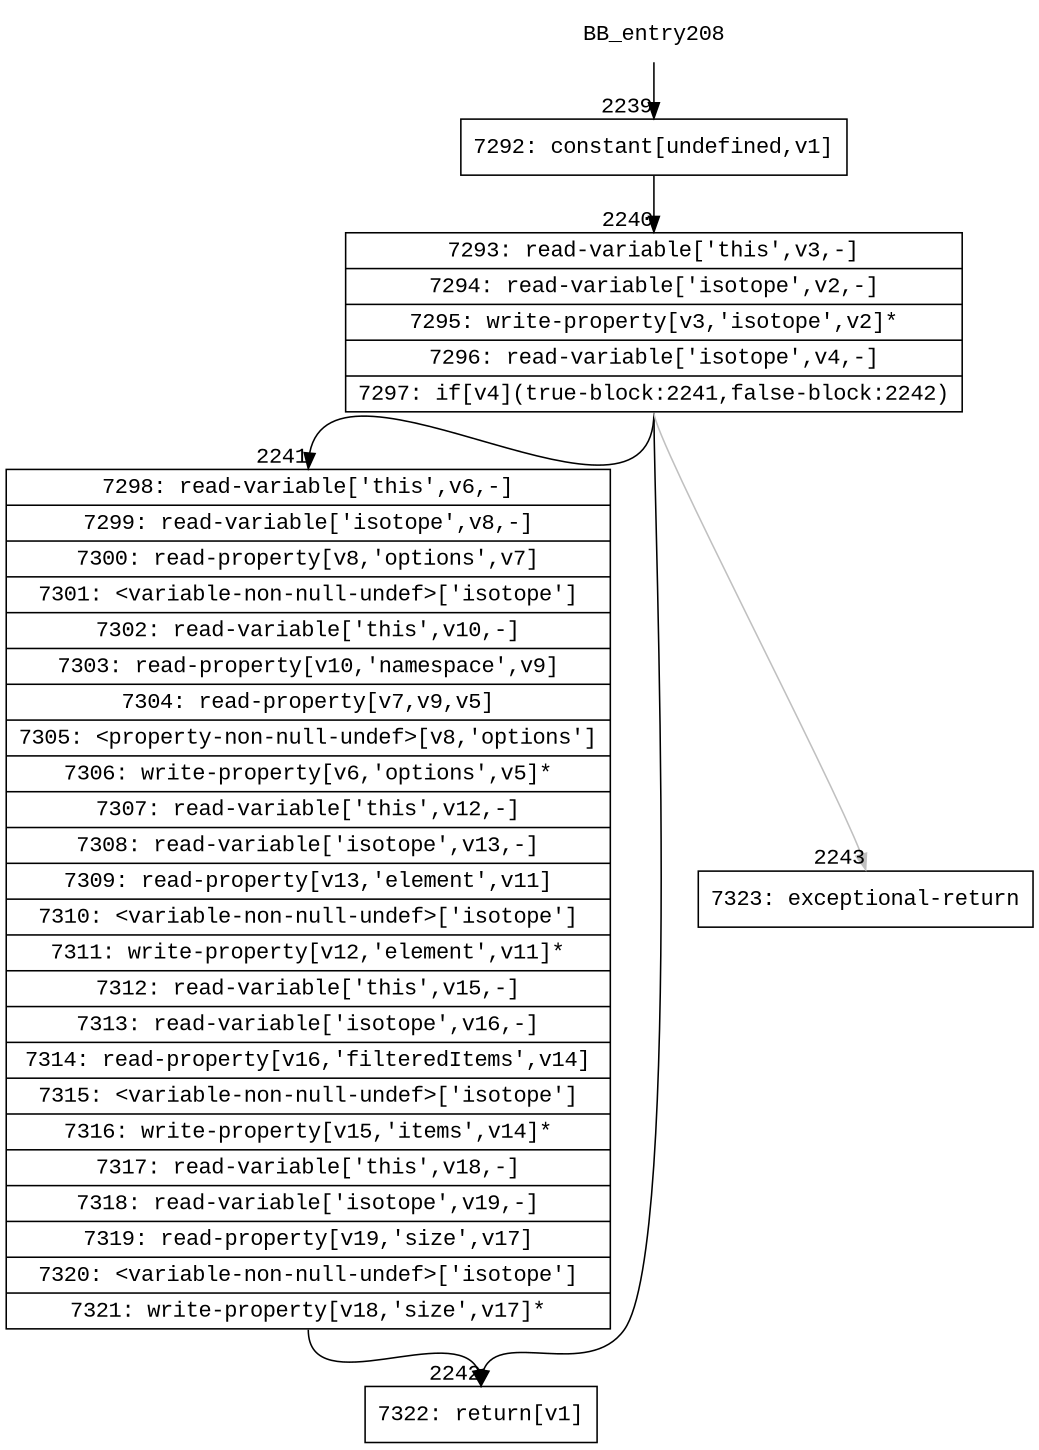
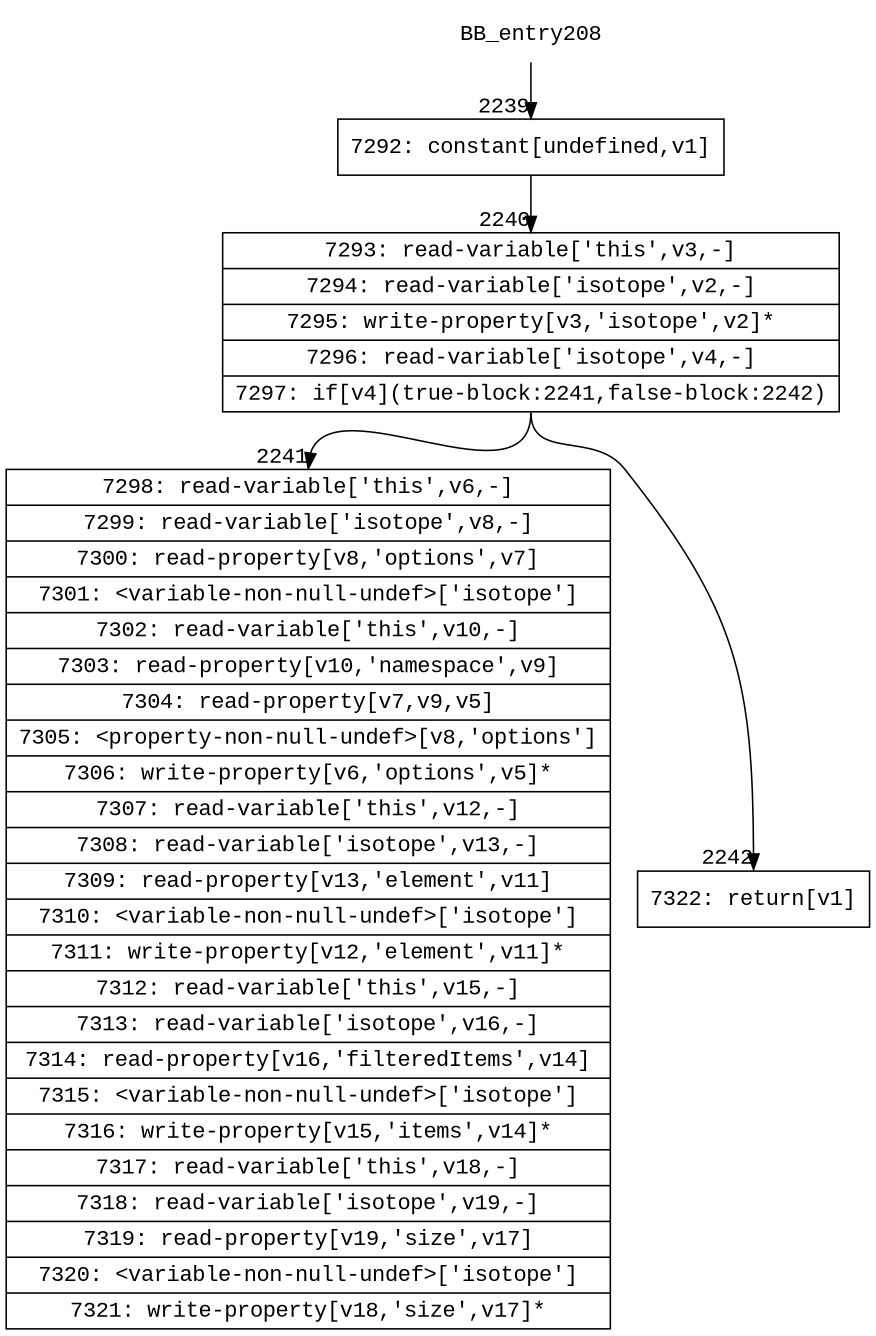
(866, 899) -> none
(387, 1359) -> none
